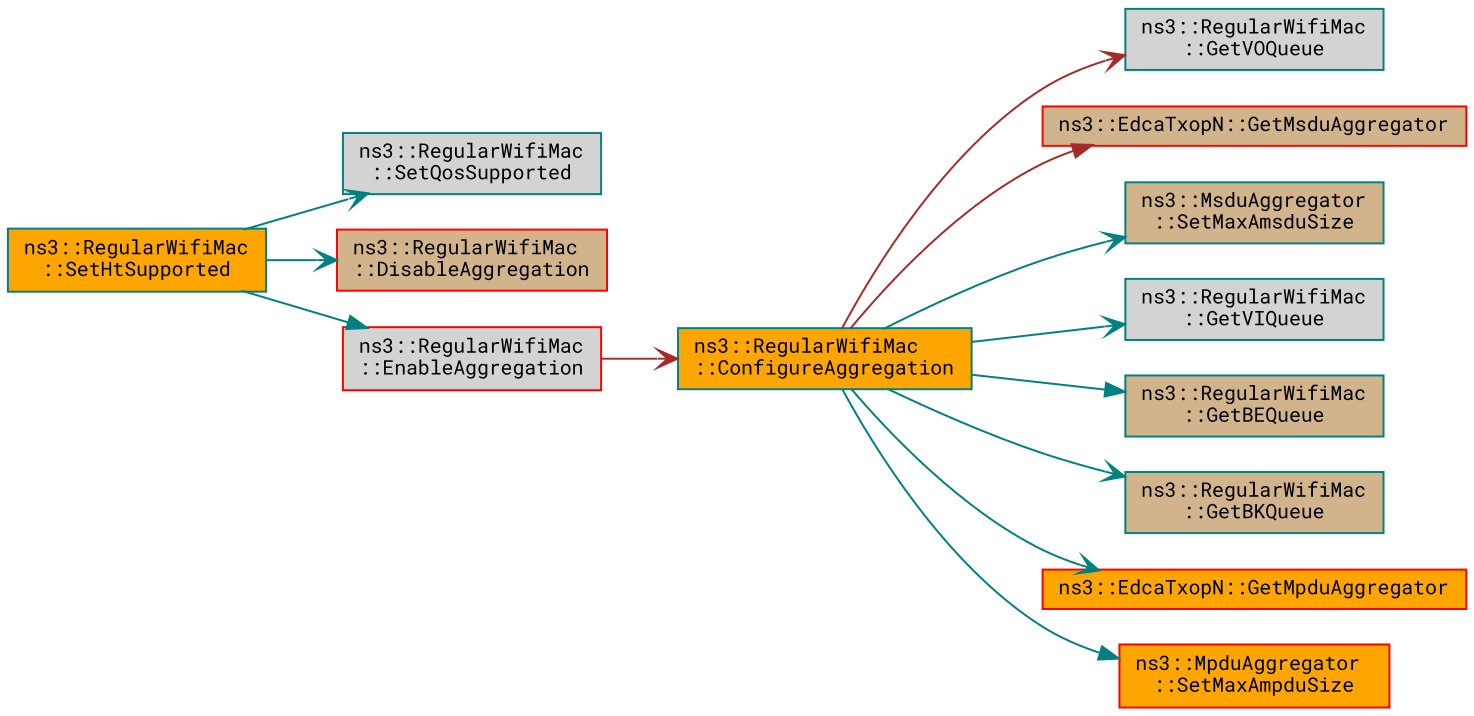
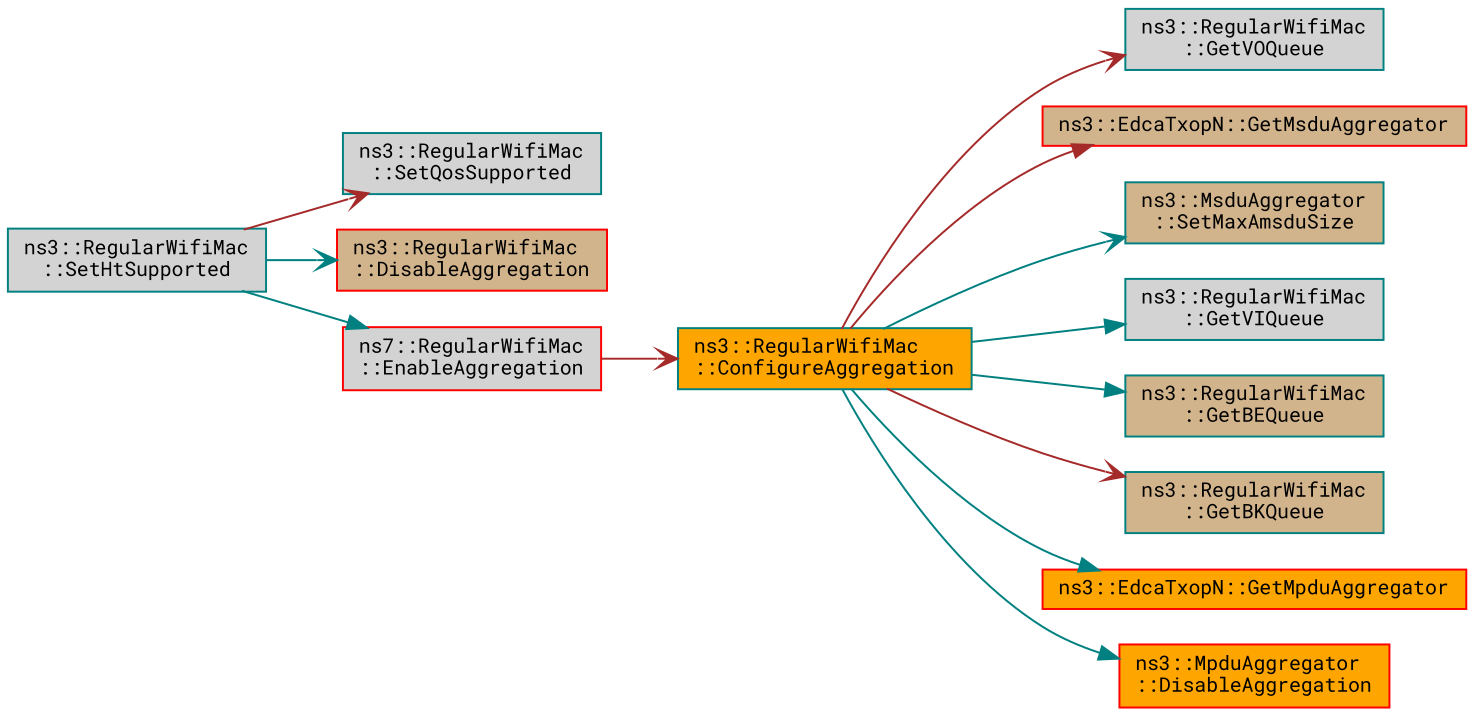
(296, 214) -> (296, 214)
(137, 260) -> (137, 260)
(1038, 334) -> (1038, 334)
(472, 359) -> (472, 359)
(994, 436) -> (994, 436)
(955, 492) -> (955, 492)
(1254, 676) -> (1254, 676)
